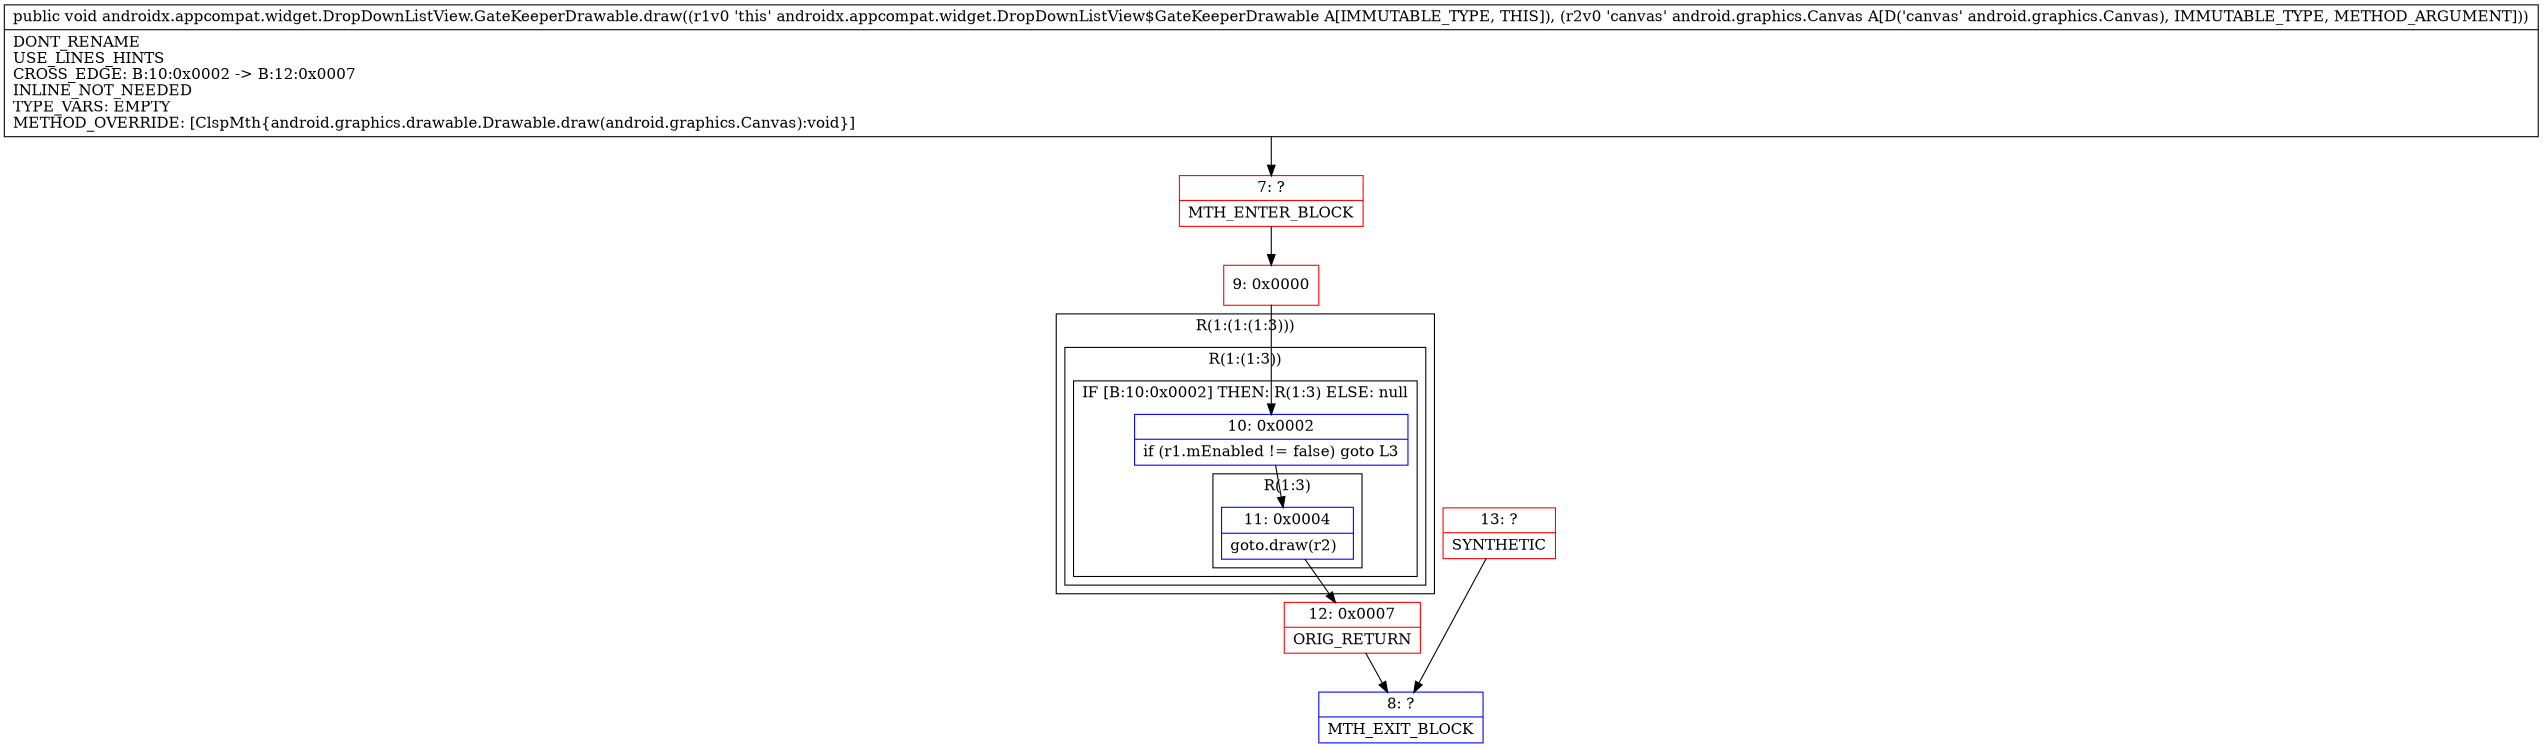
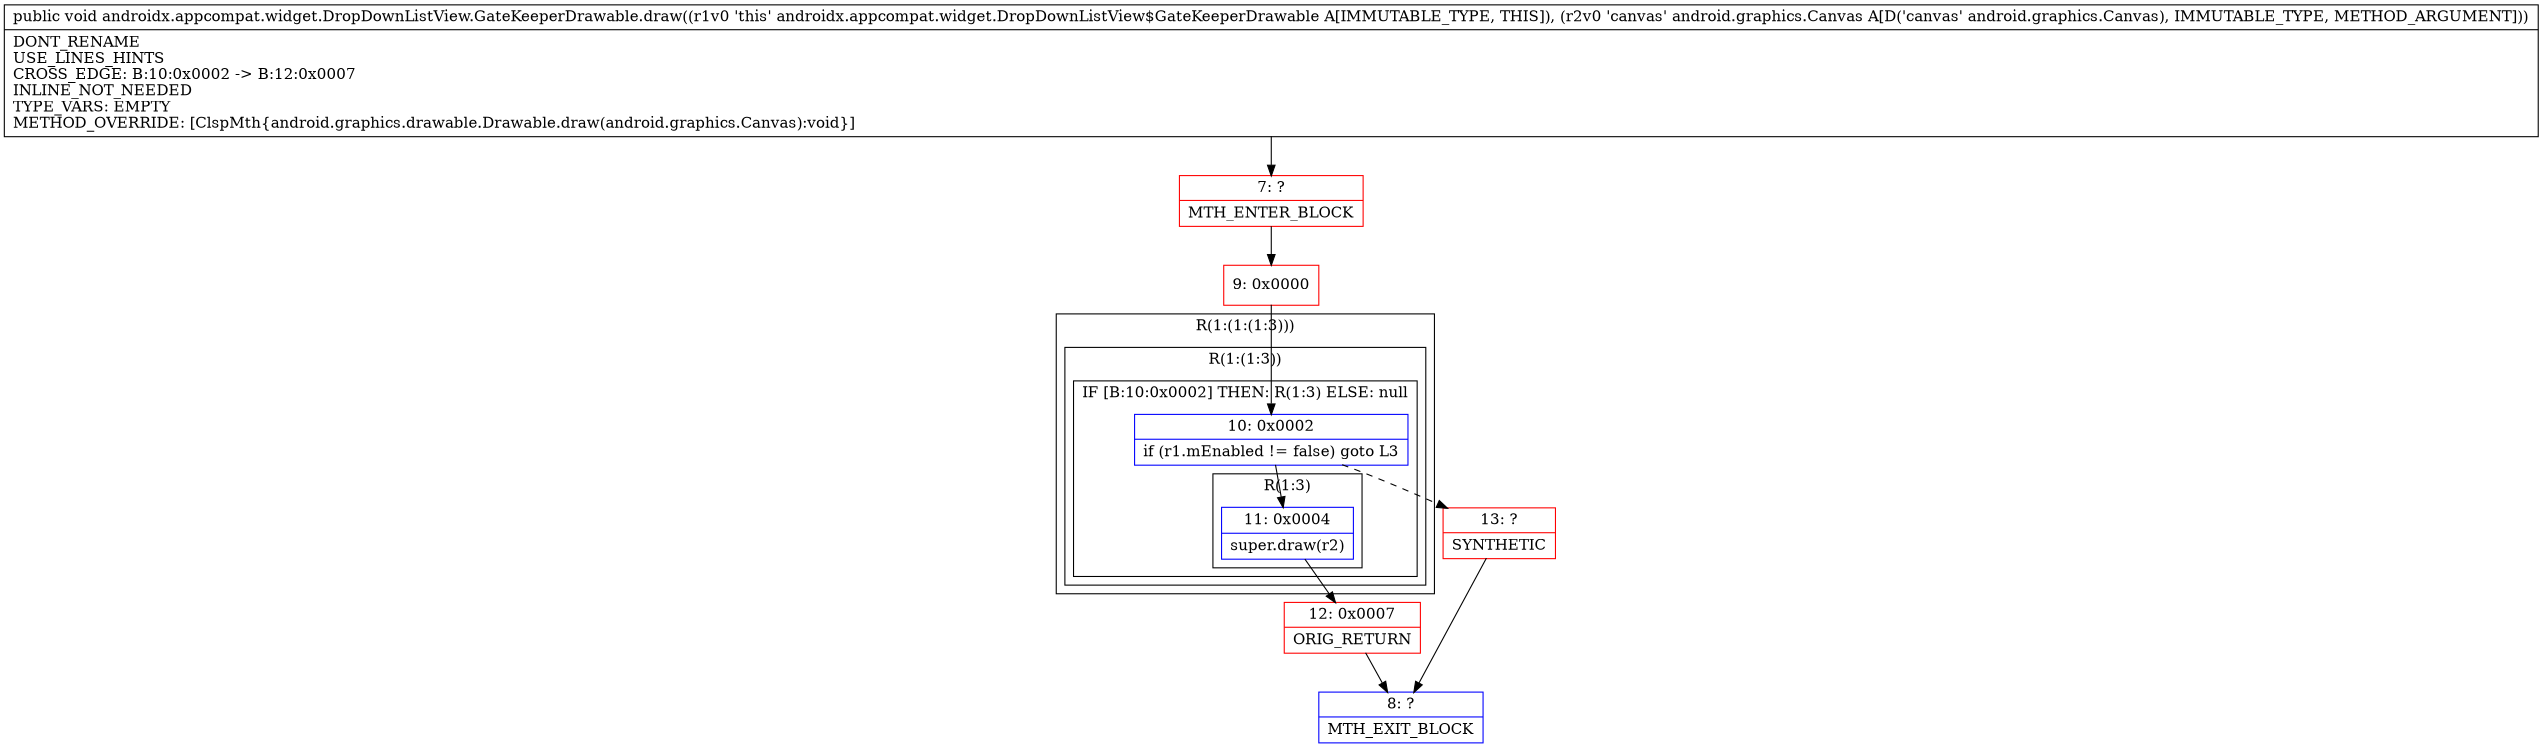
none -> (1390, 483)
(1284, 546) -> (1287, 546)
